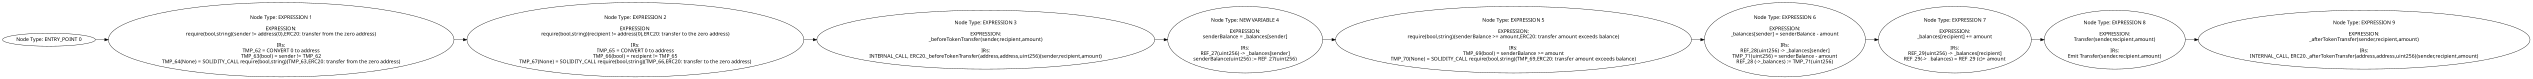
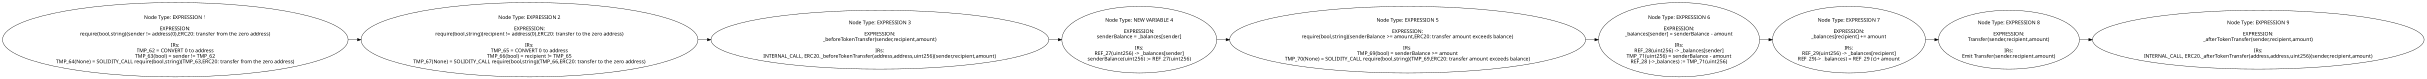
(49, 40) -> none
